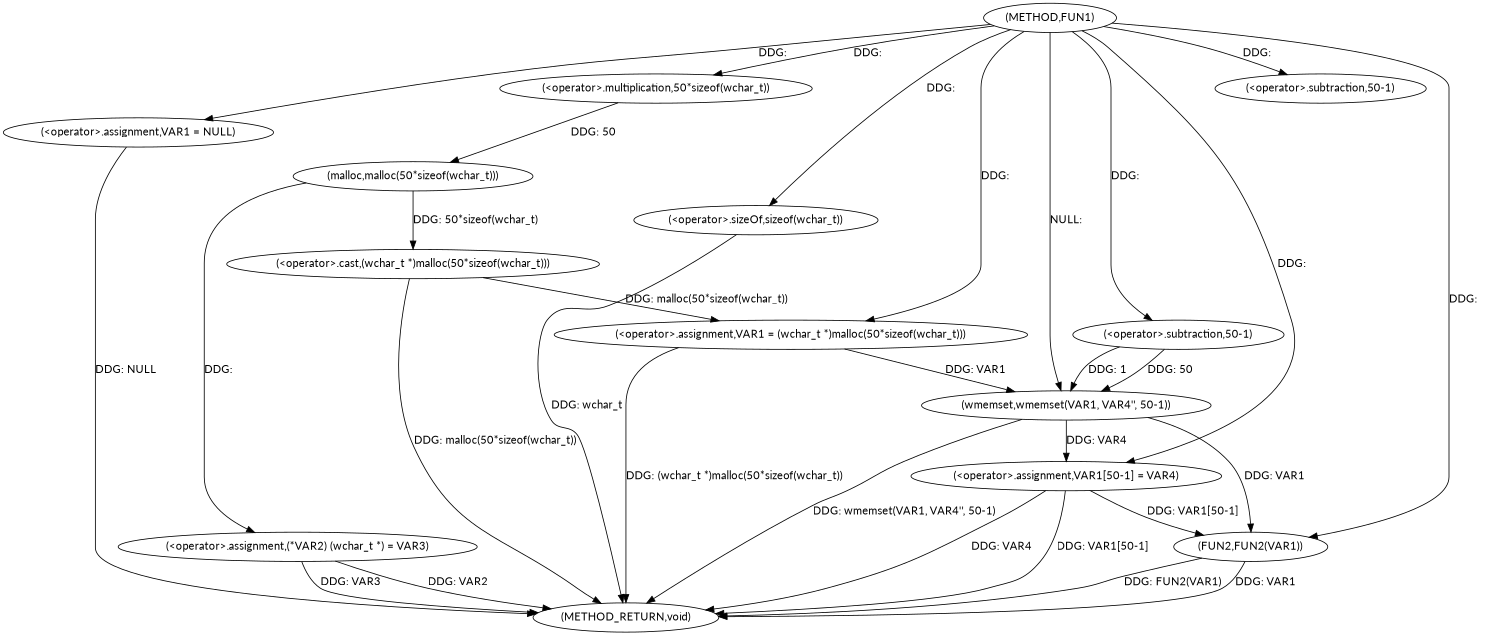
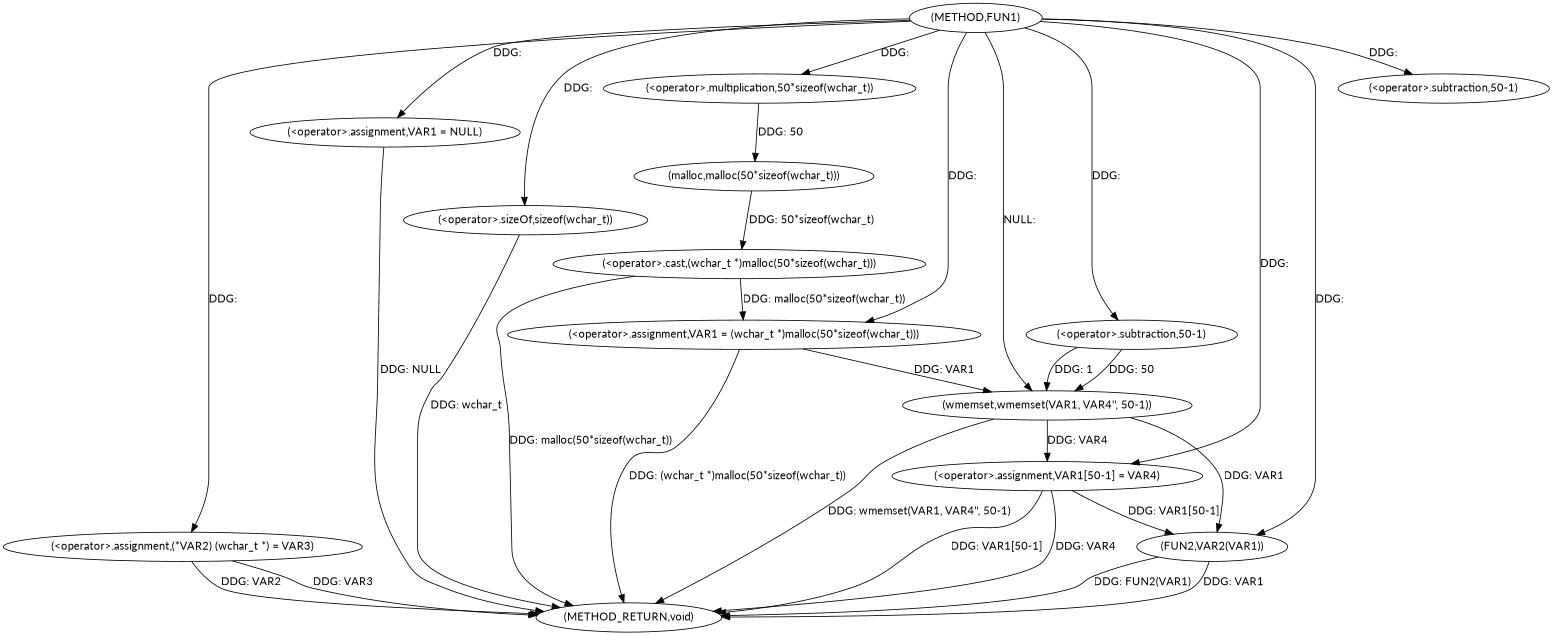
(204, 335) -> (338, 58)
(1251, 547) -> (1212, 547)
